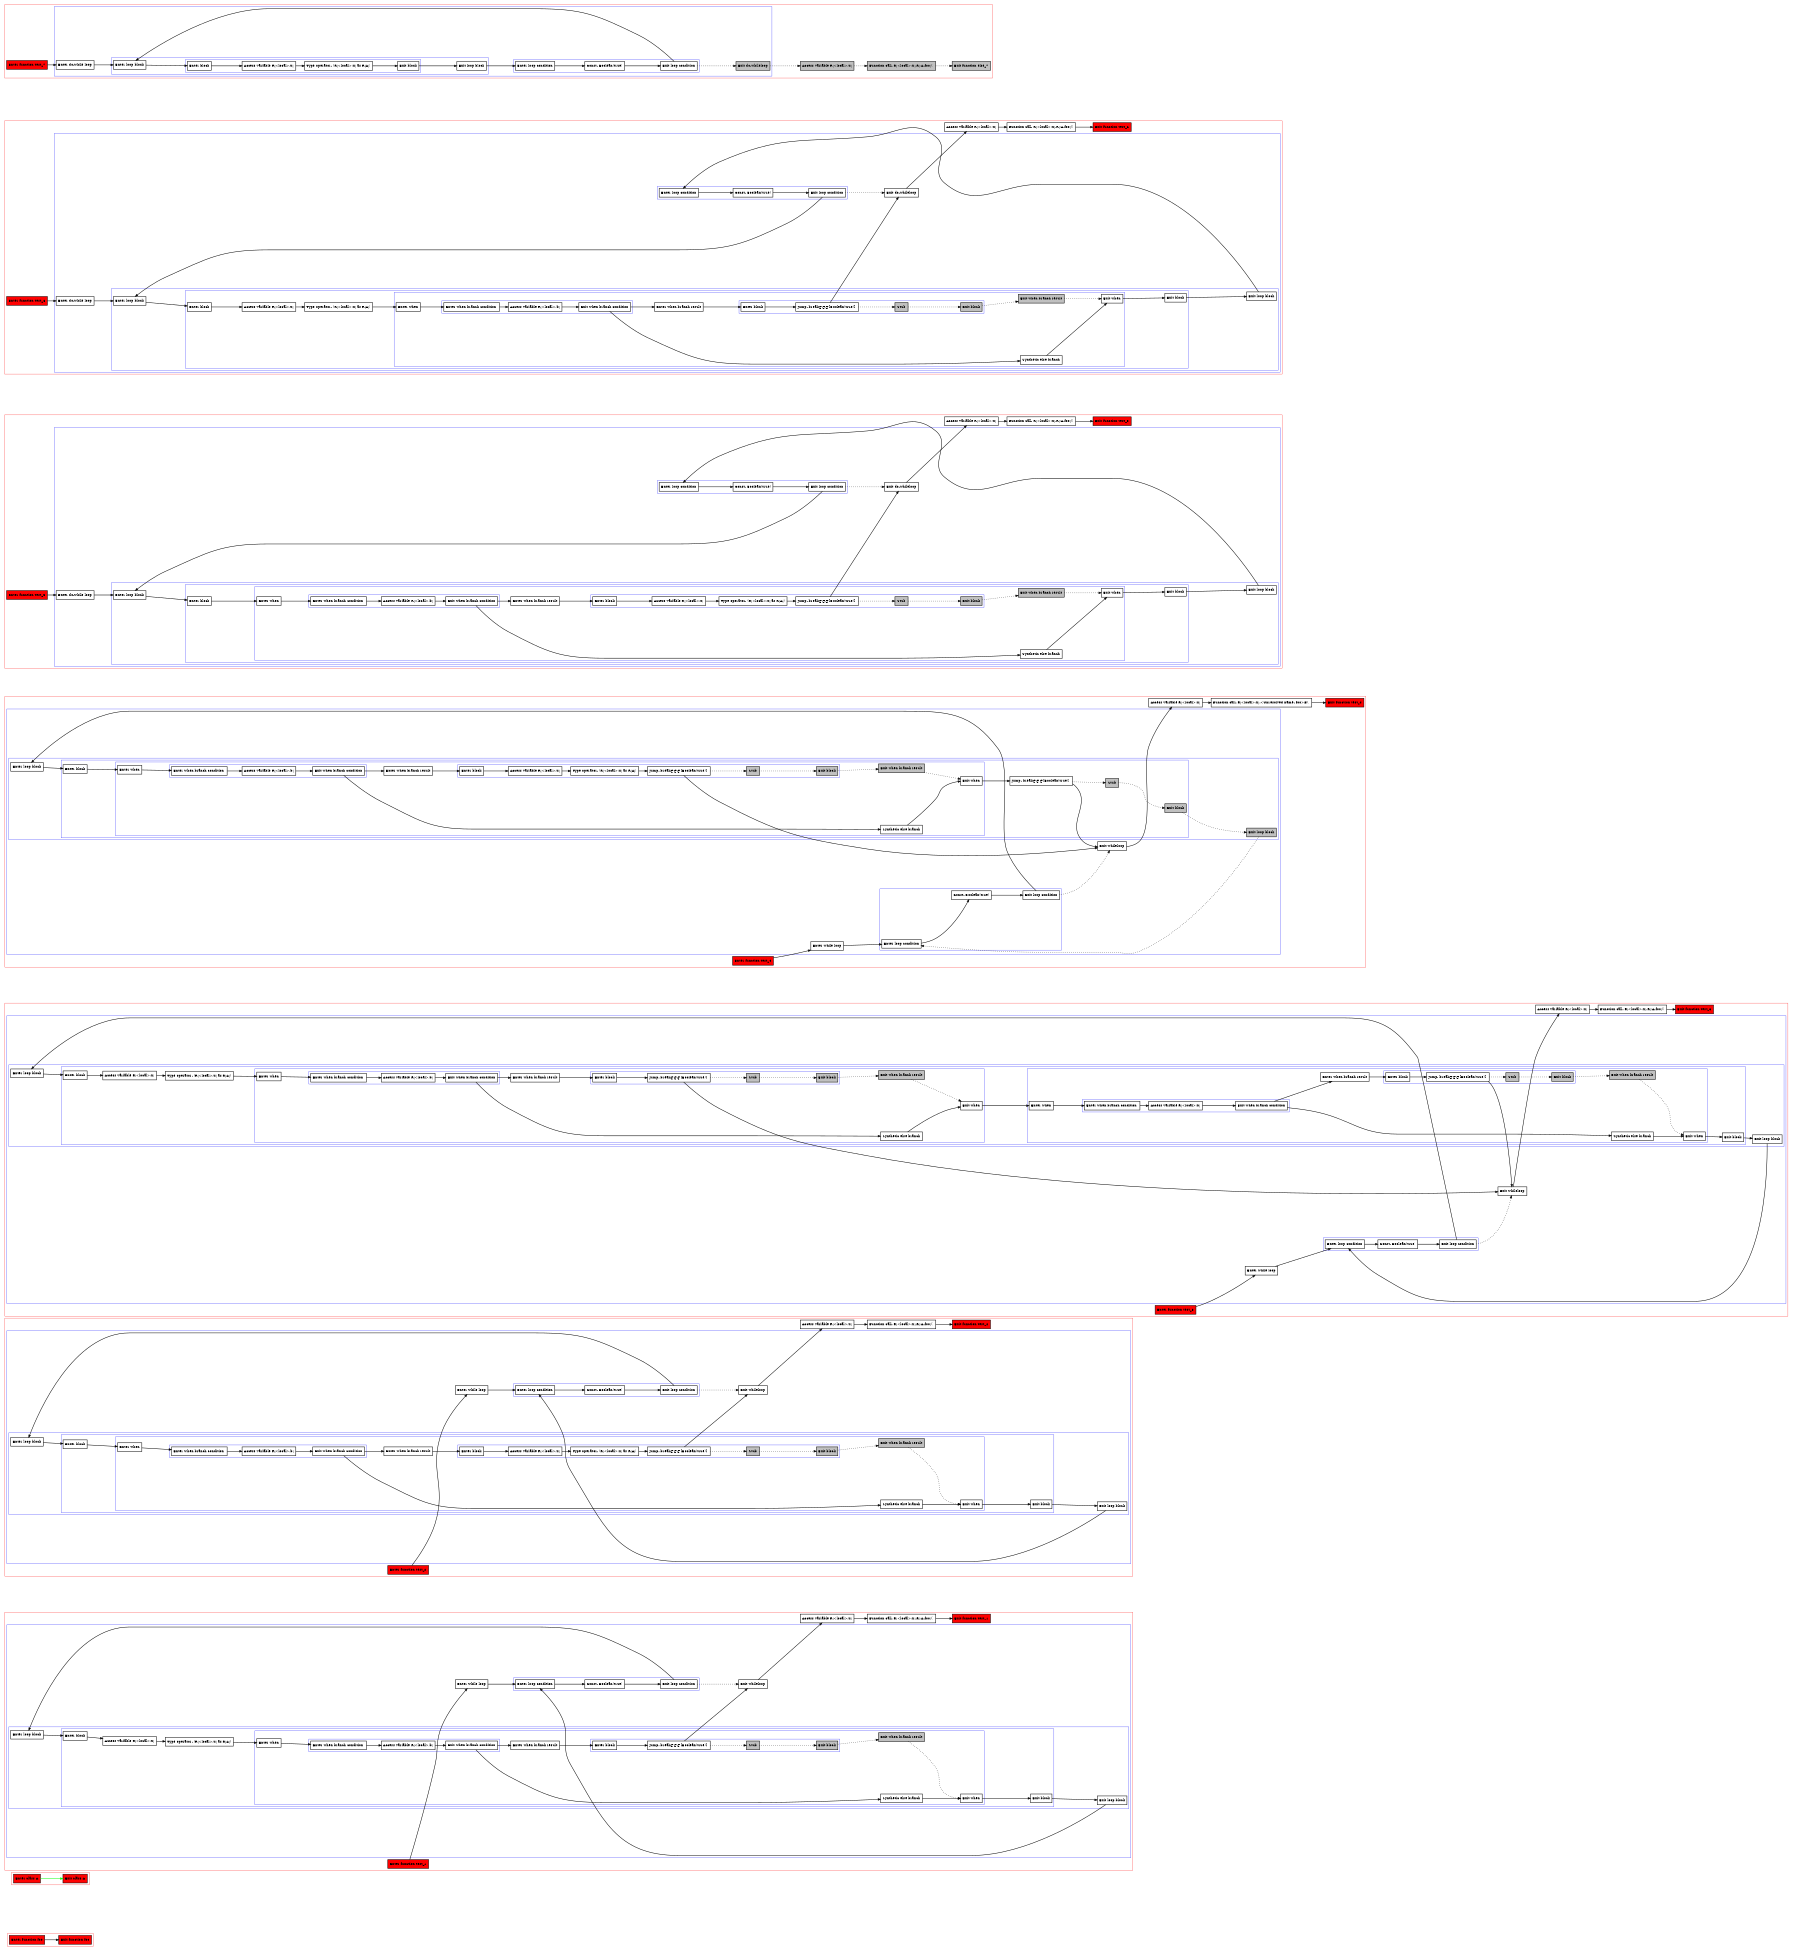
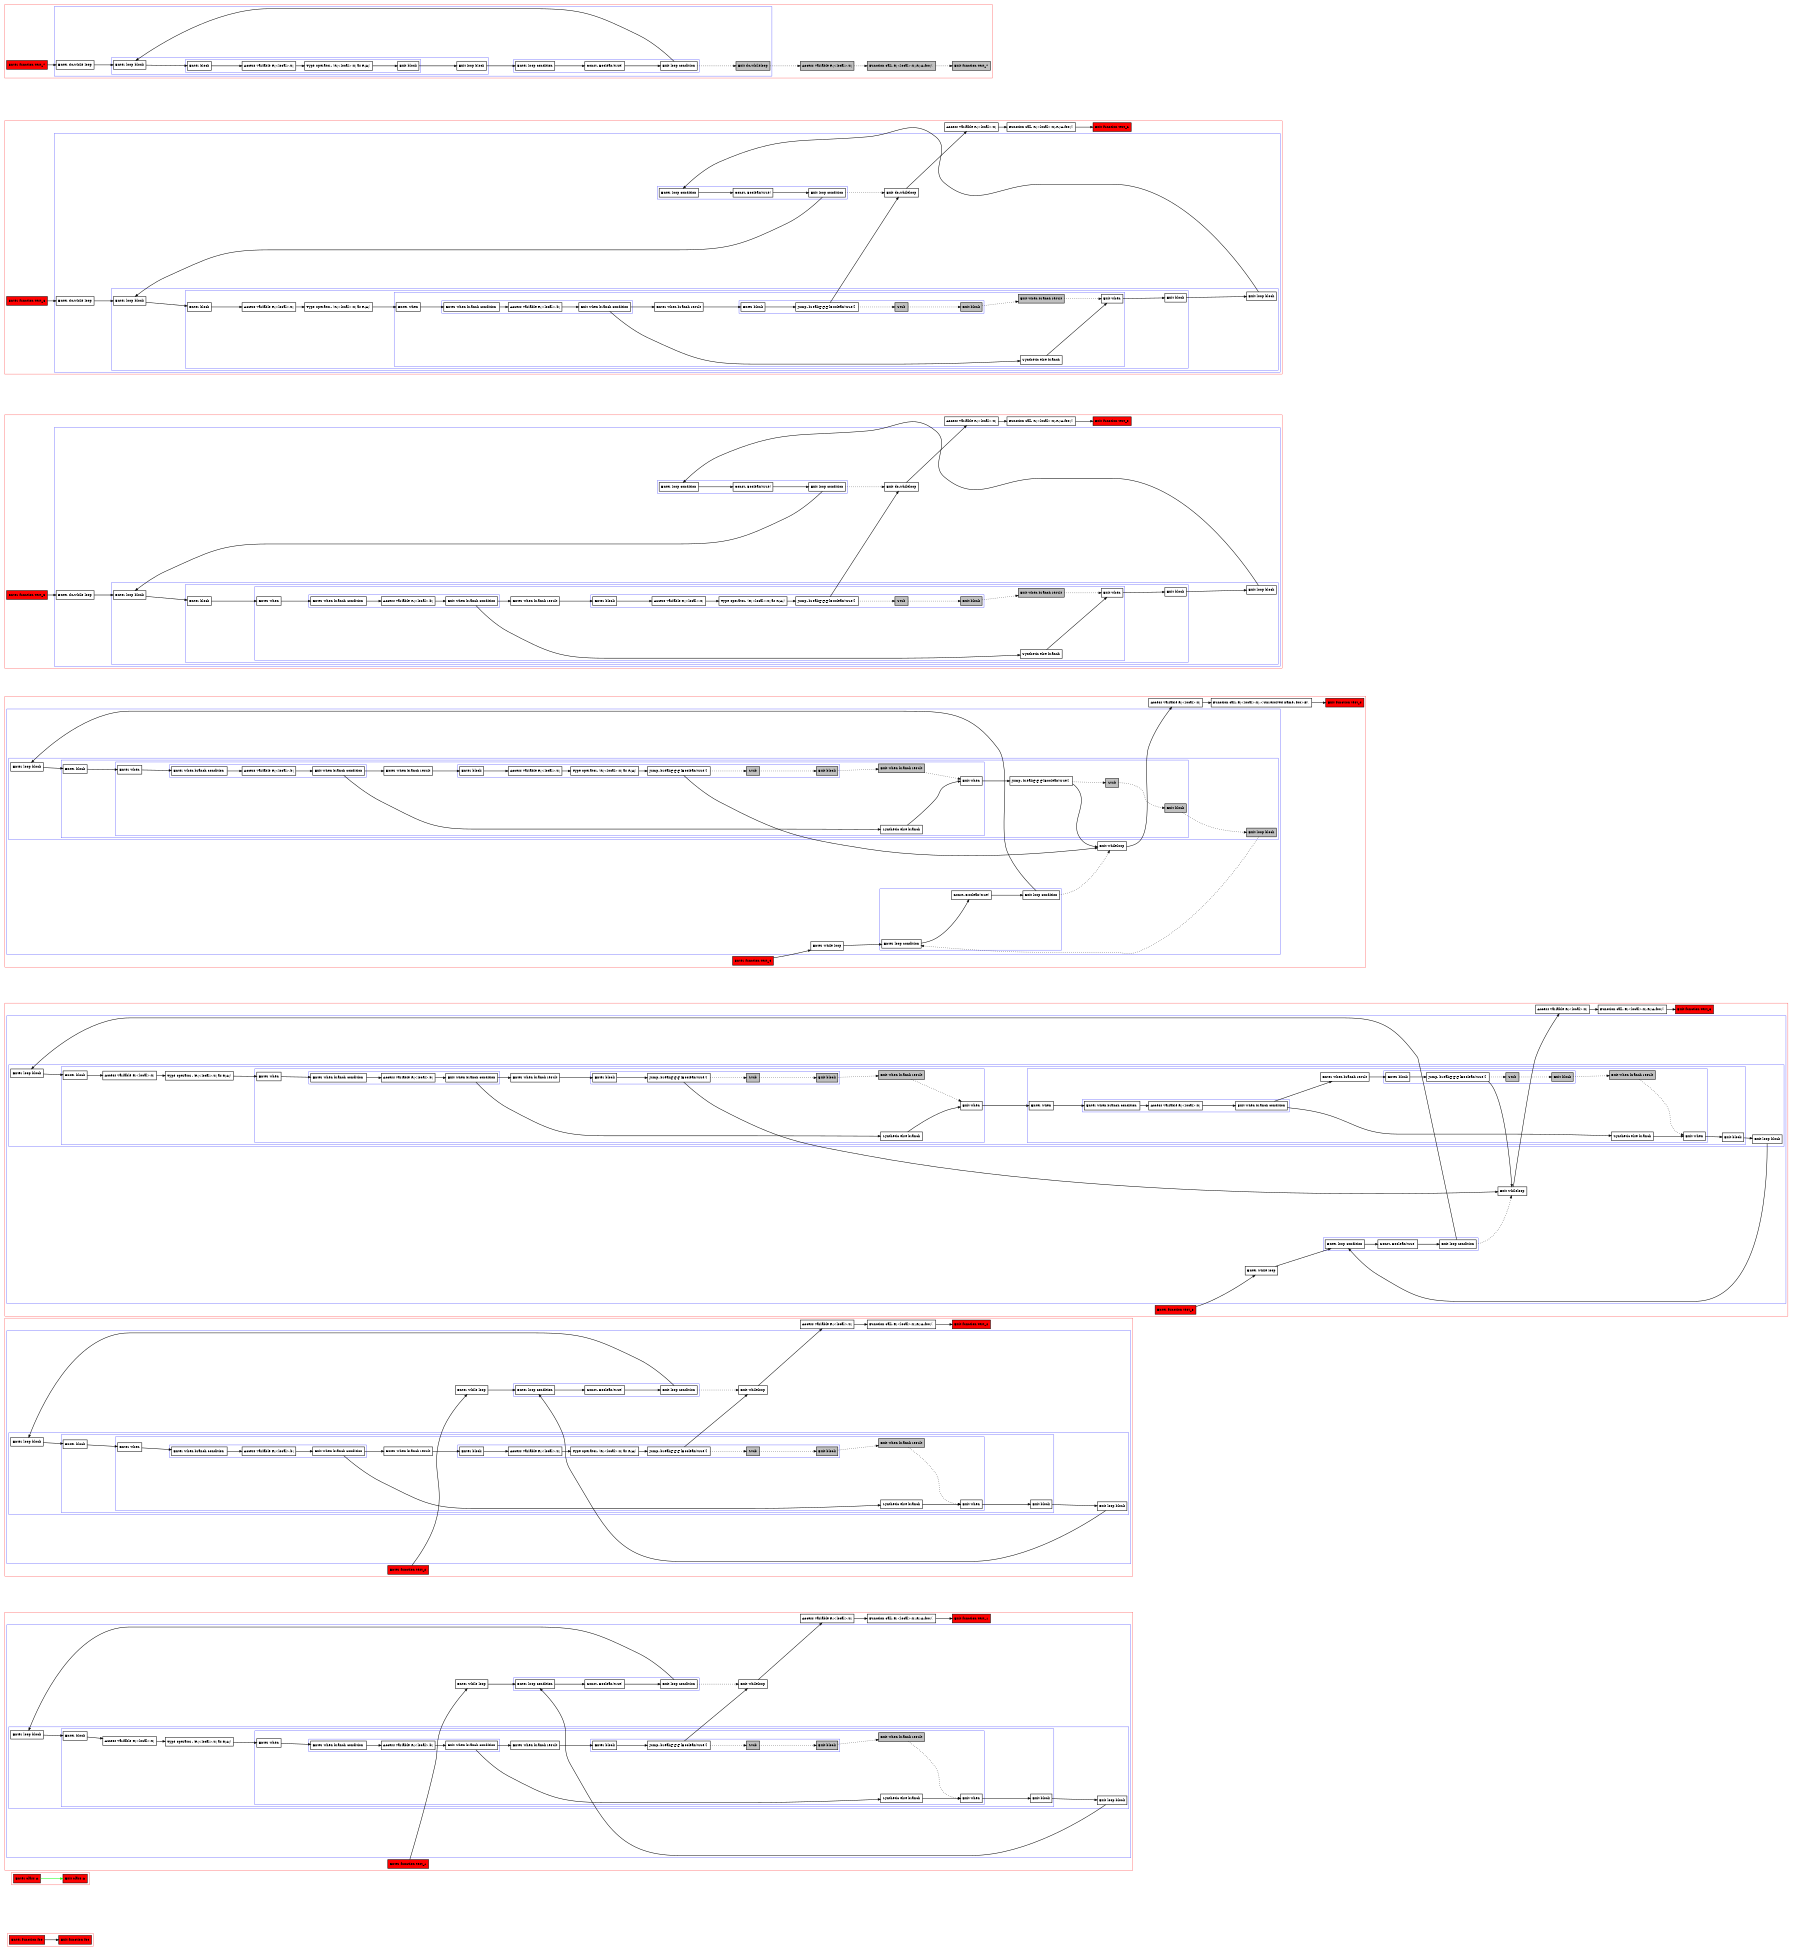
(971, 66) -> (971, 66)
